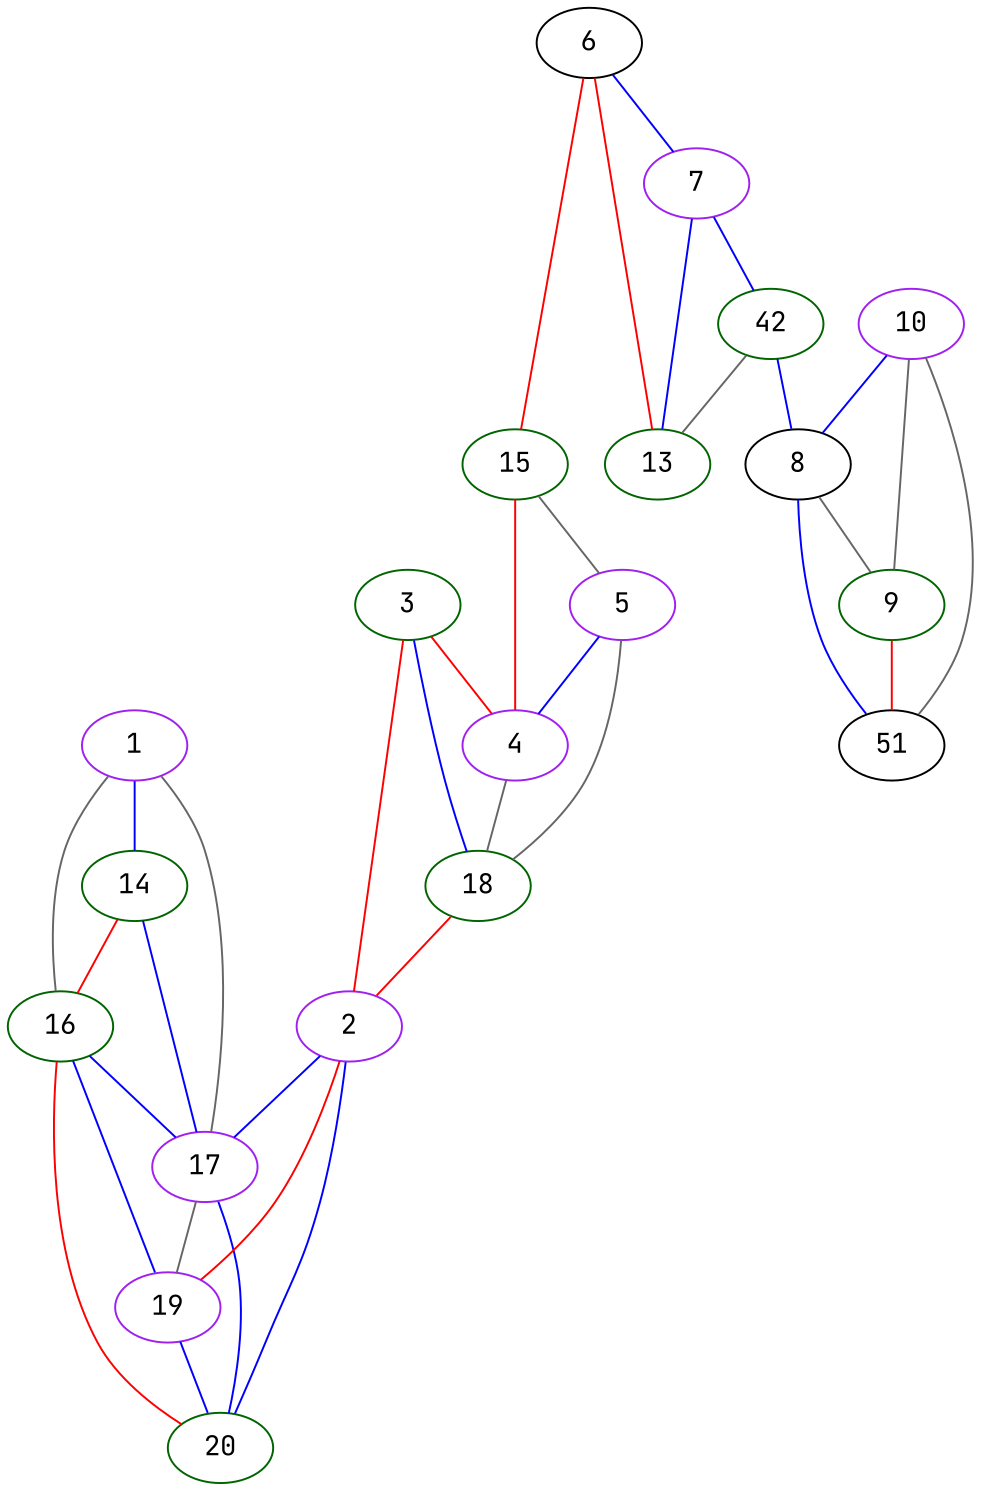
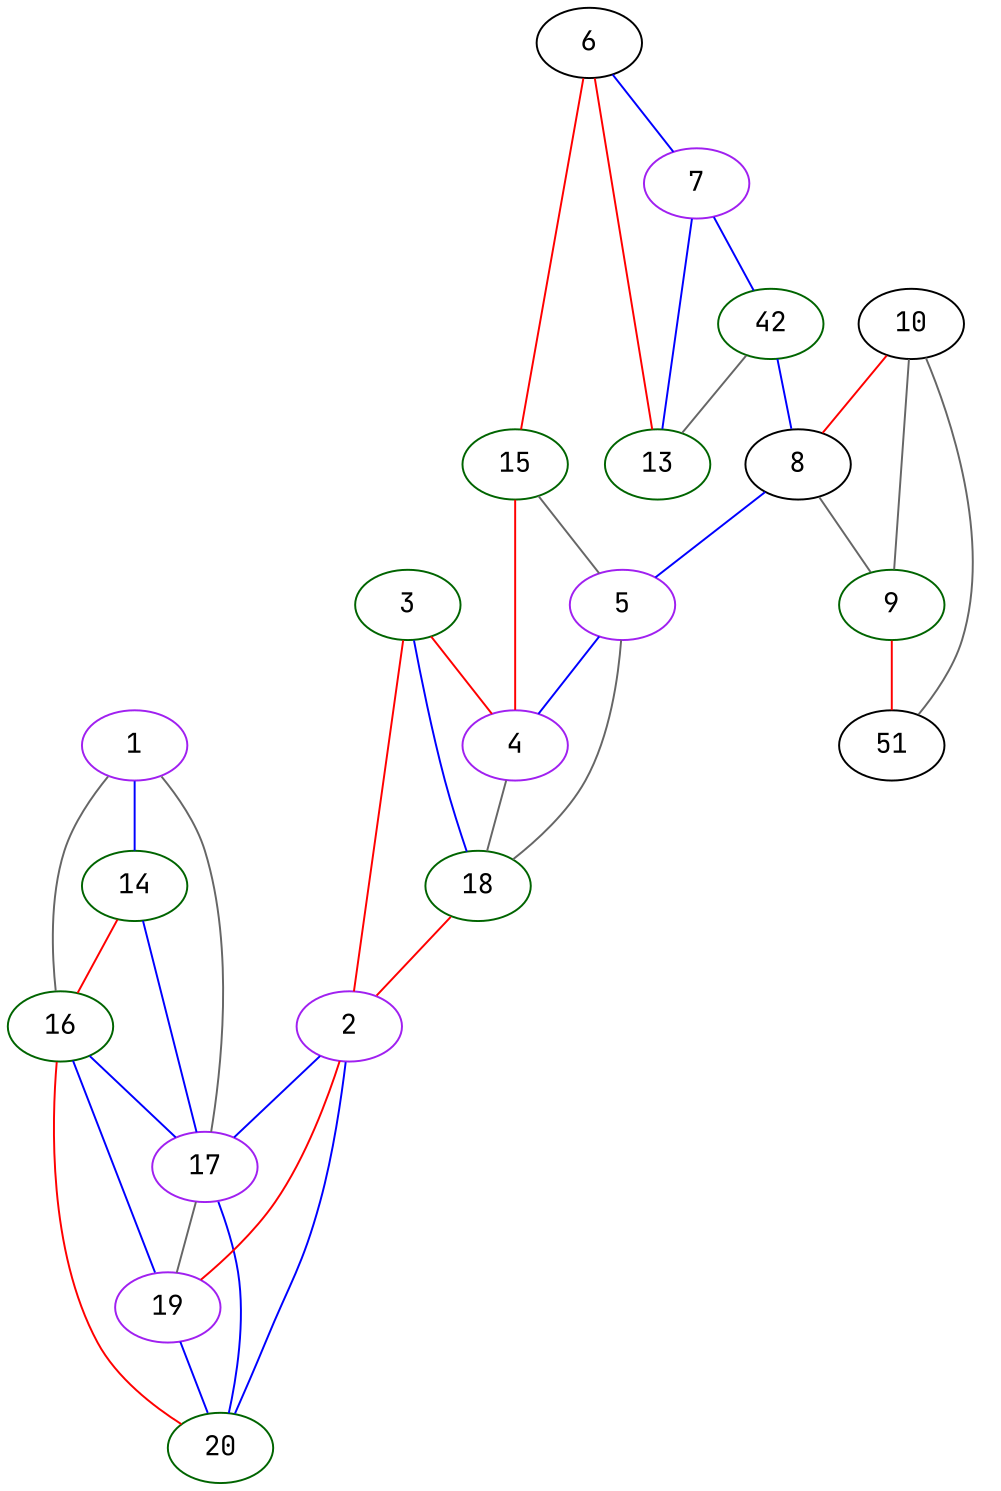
(911, 324) -> (911, 324)
(855, 394) -> (855, 394)
(813, 613) -> (710, 535)
